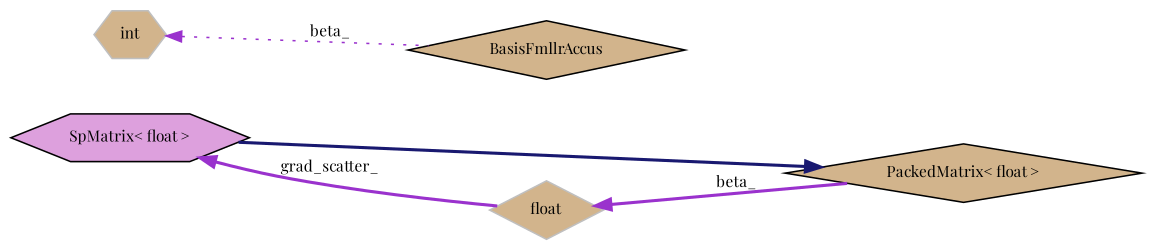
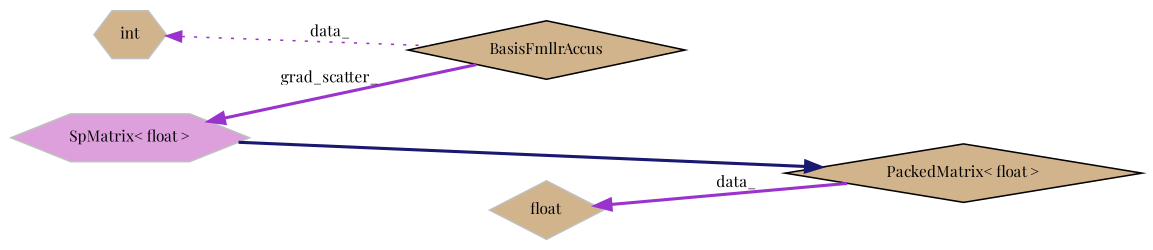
(329, 32) -> (329, 32)
(130, 138) -> (130, 138)
(735, 183) -> (735, 183)
(355, 189) -> (350, 91)
